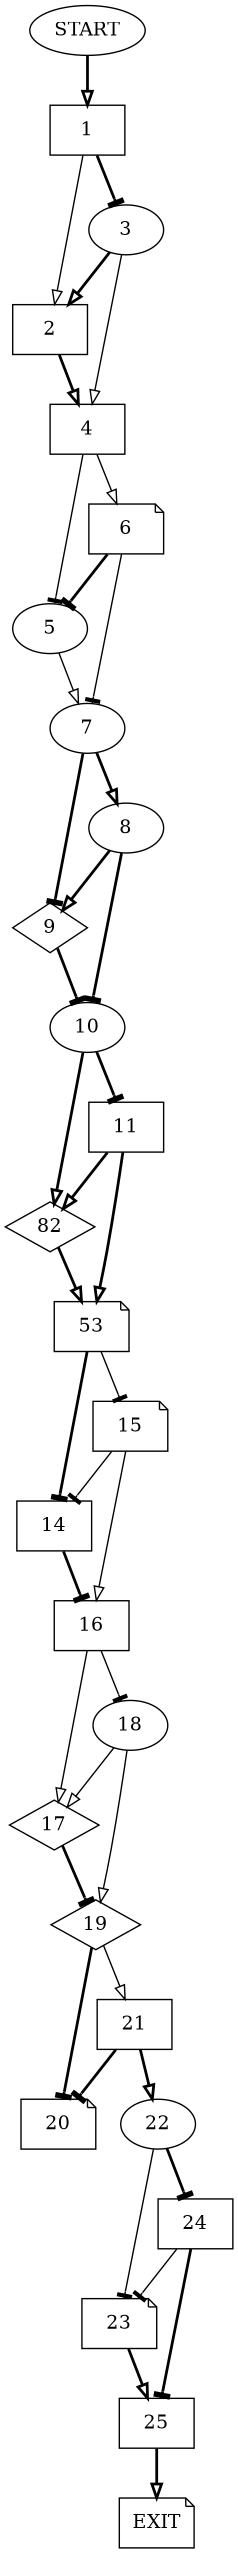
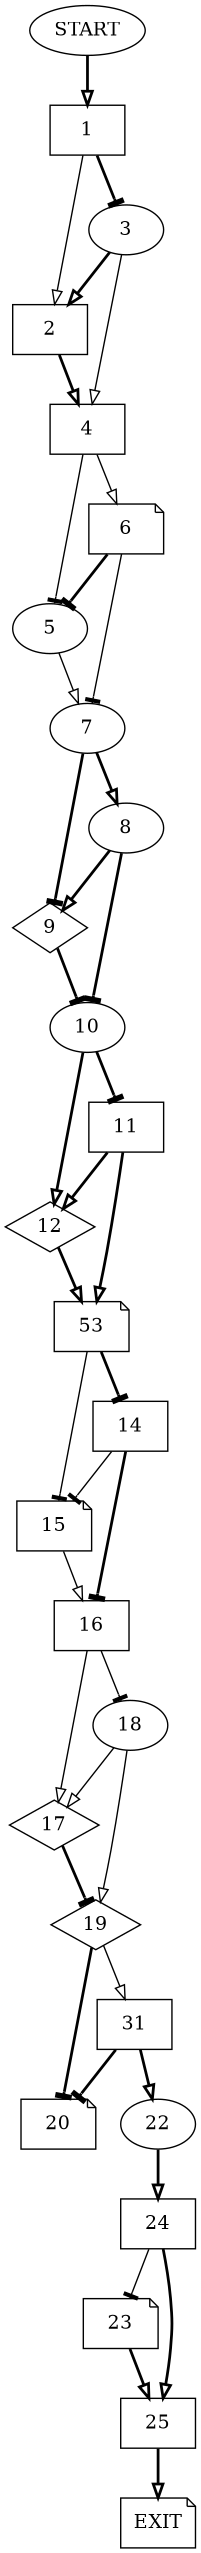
(50, 1227) -> (50, 1227)
(94, 1473) -> (94, 1473)
(135, 2024) -> (135, 2024)
(175, 2170) -> (158, 2167)
(139, 2220) -> none
(177, 2320) -> (172, 2317)
